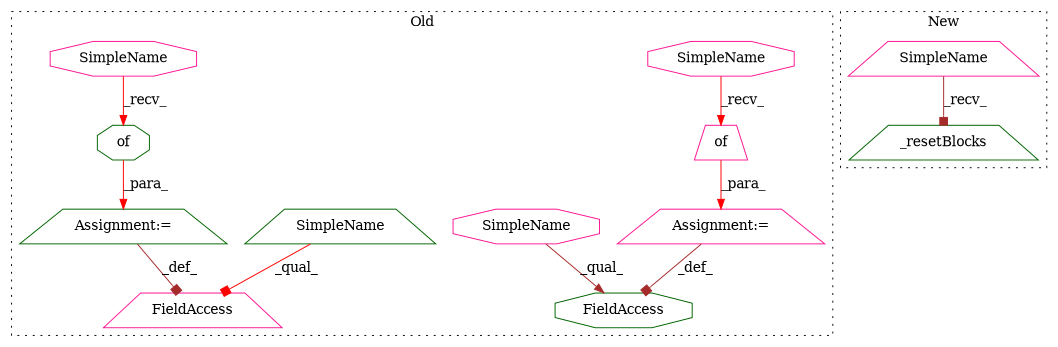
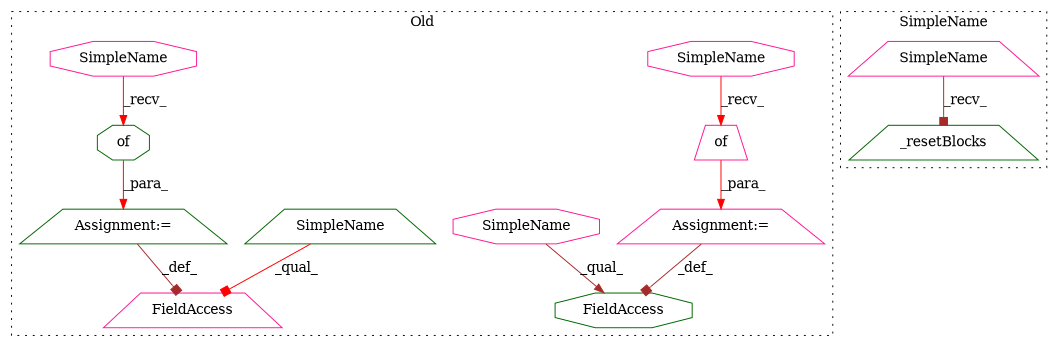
(944, 23) -> (944, 23)
